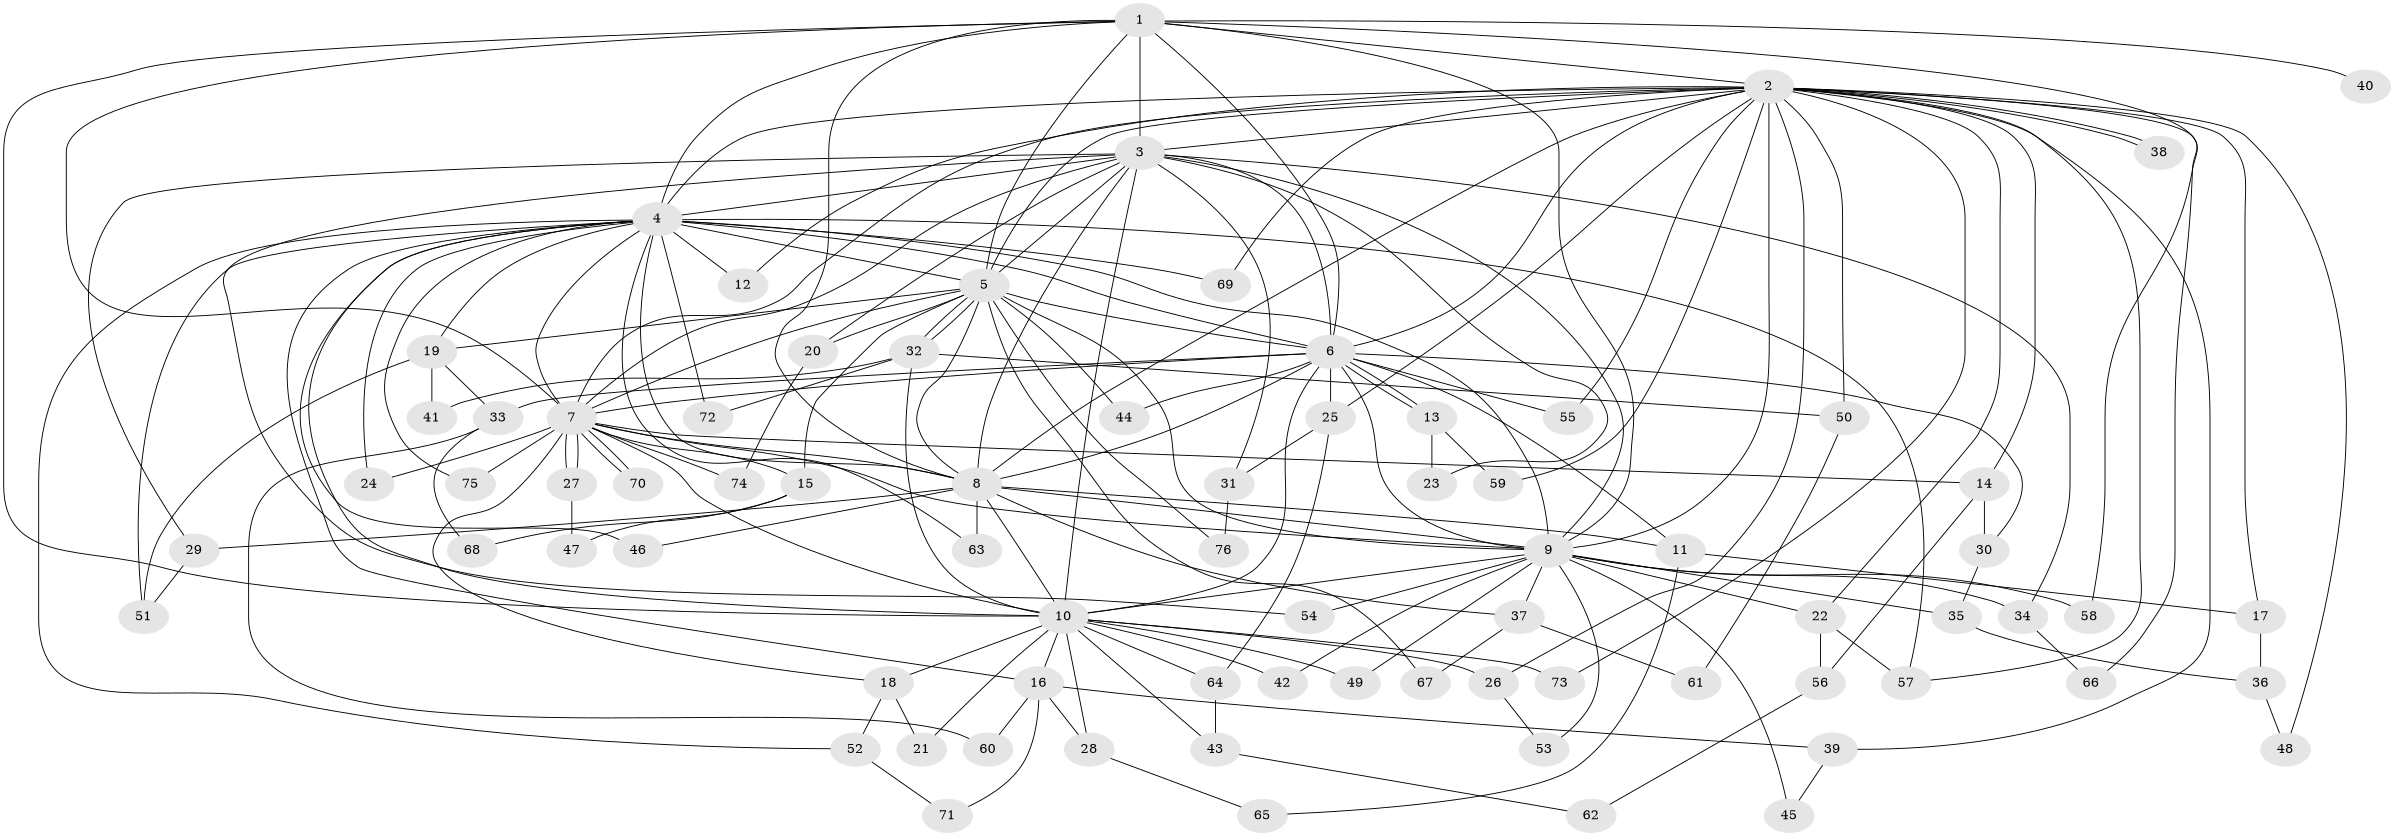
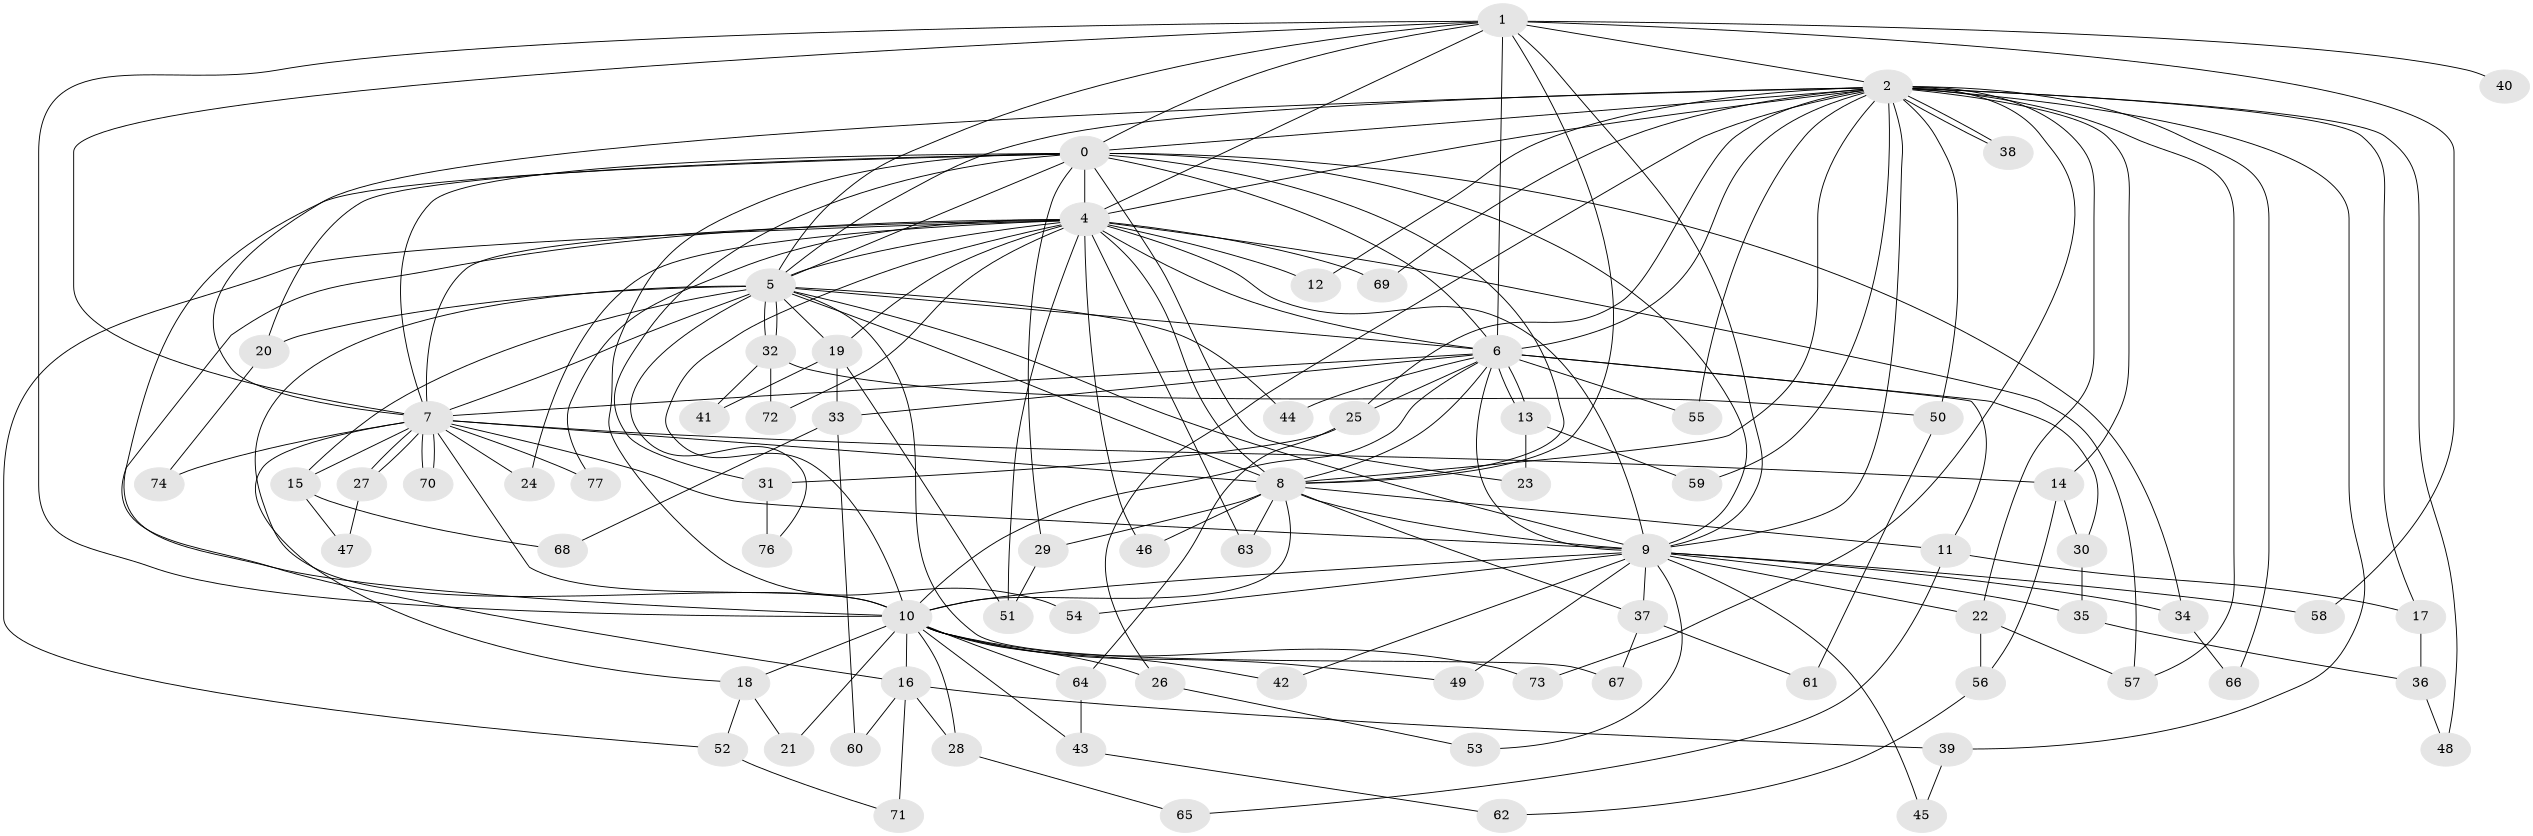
(1140, 153) -> (1085, 153)
(471, 484) -> (596, 484)
(920, 524) -> (259, 439)
